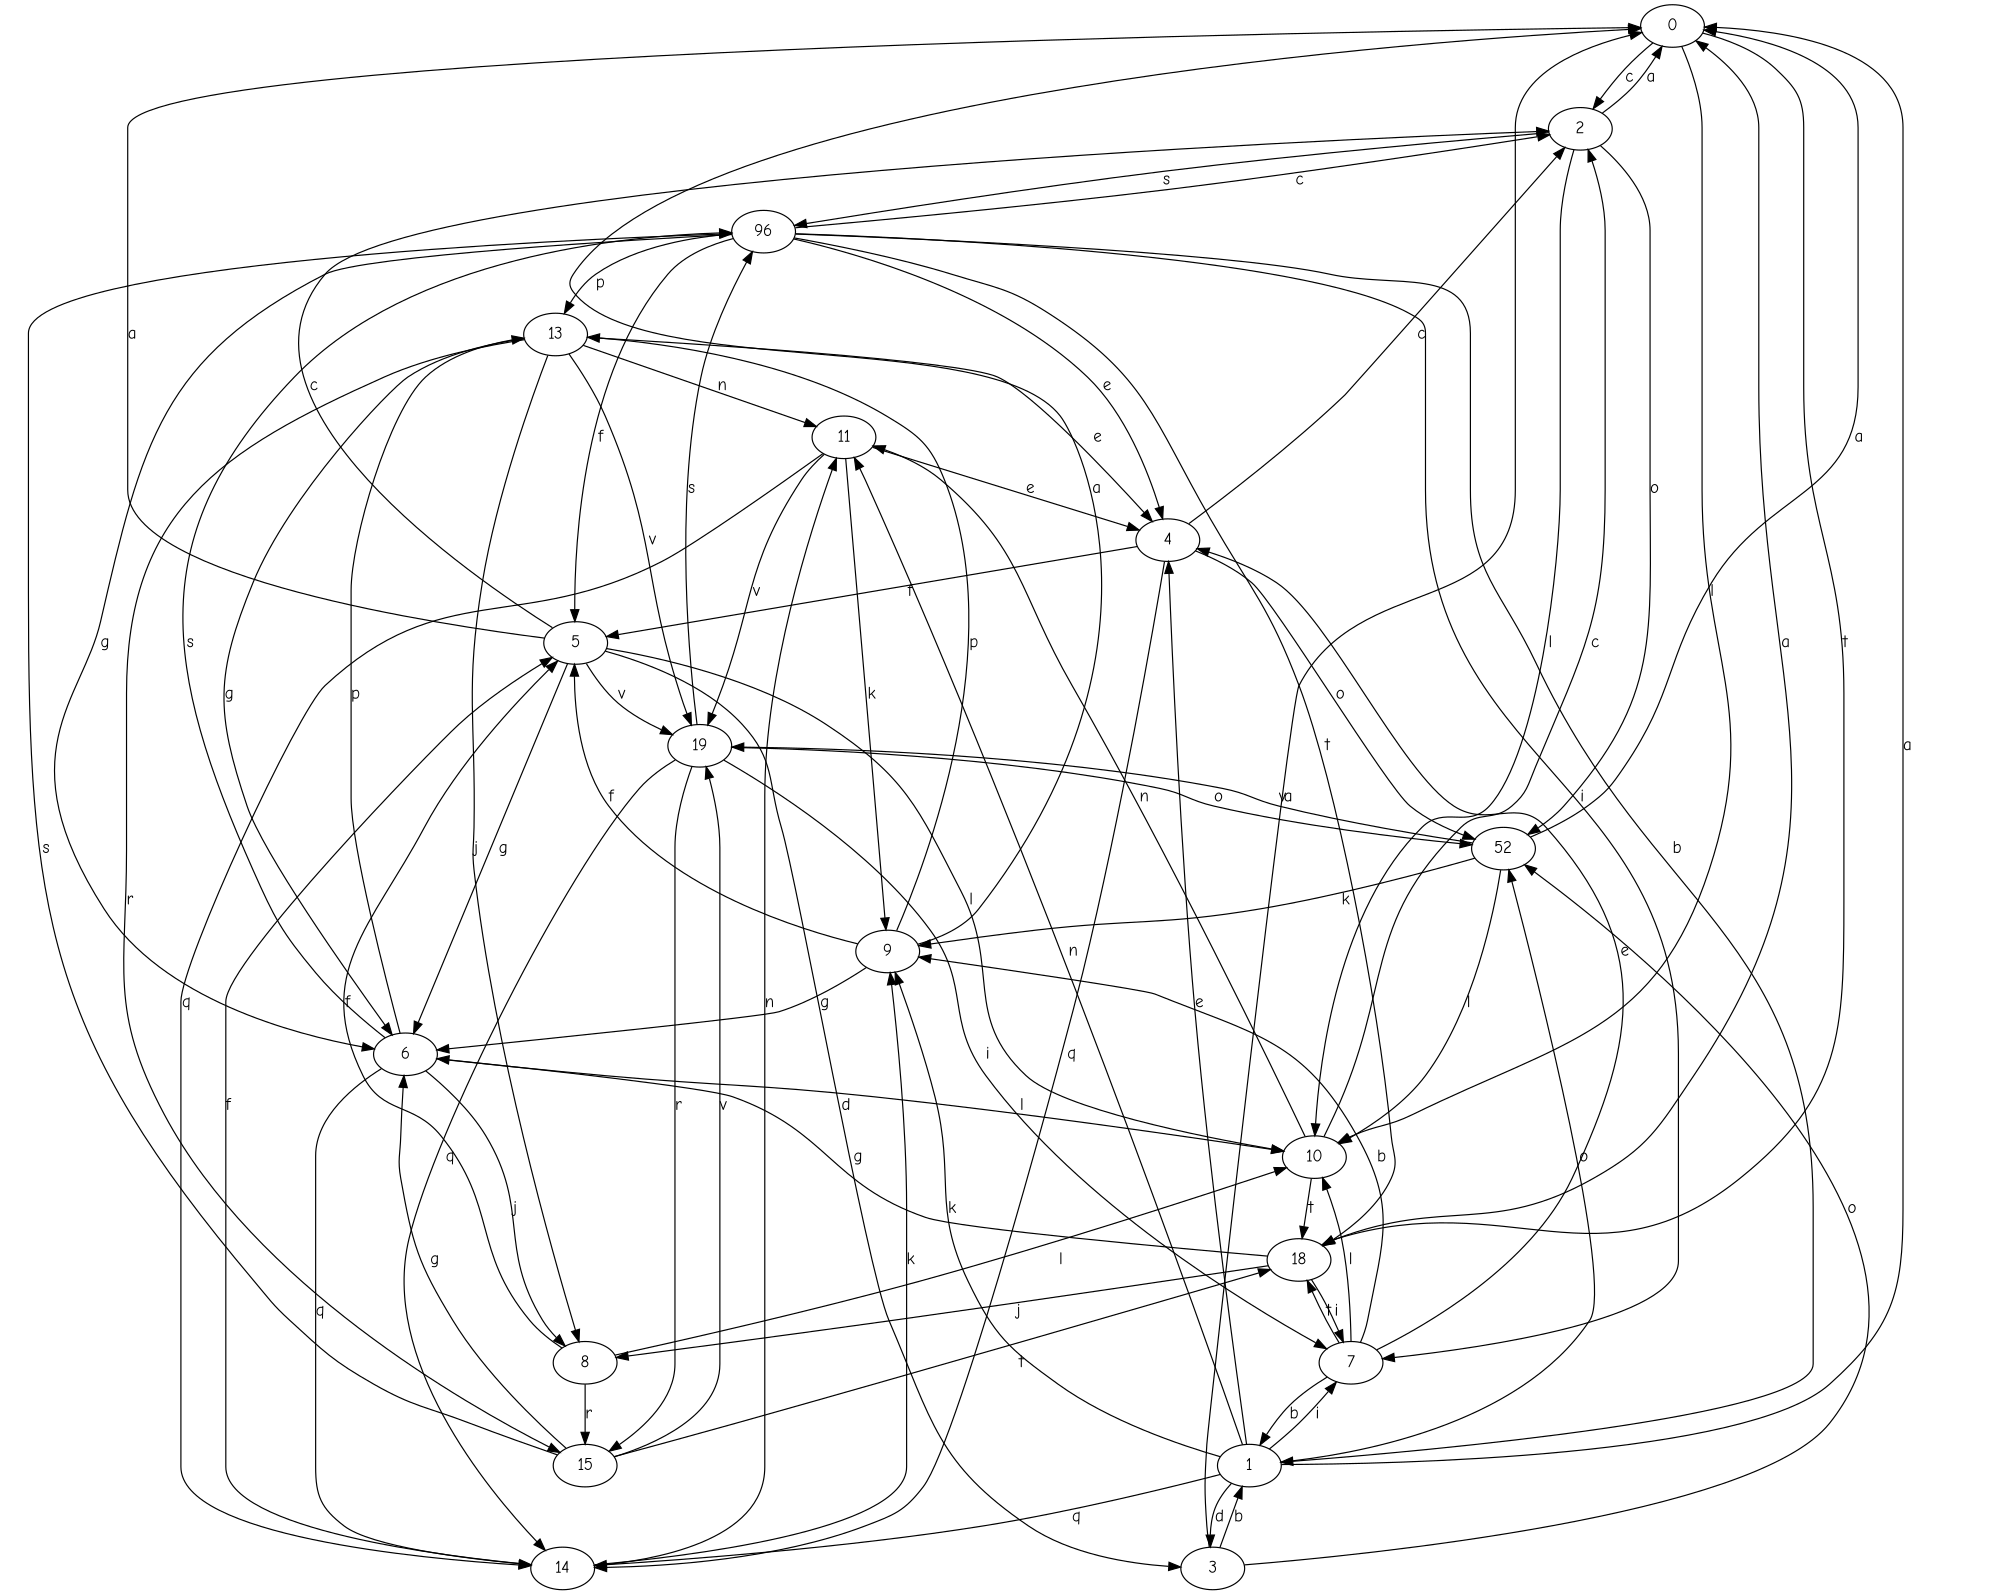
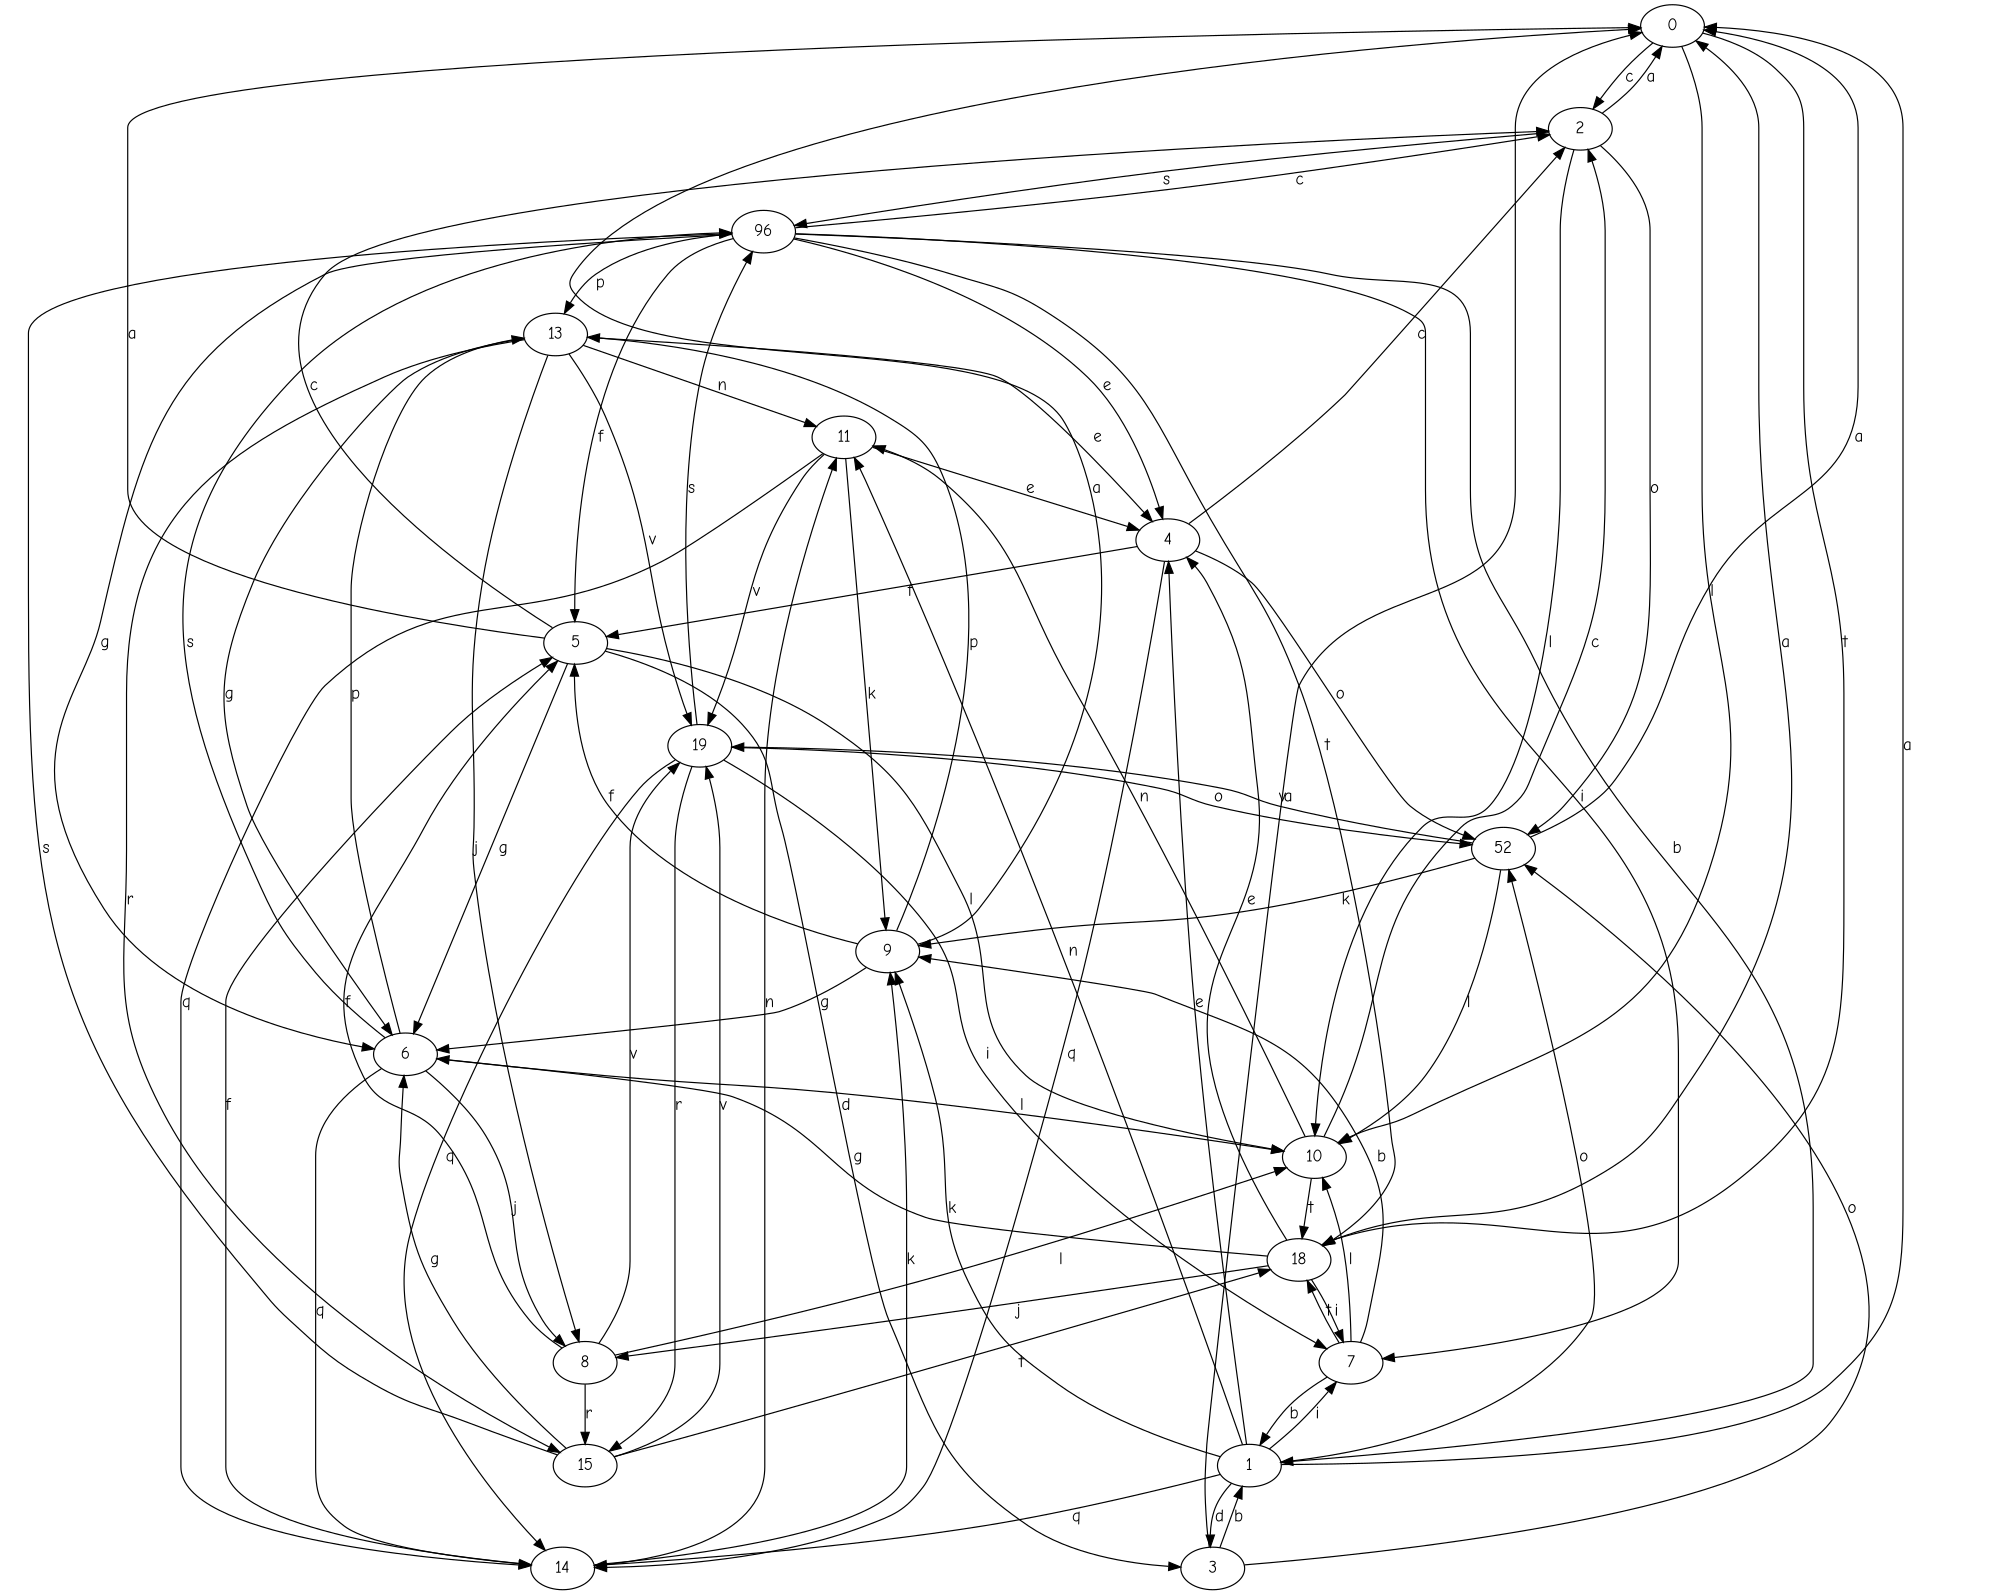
(618, 703) -> (630, 1055)
(1599, 903) -> (1234, 923)
